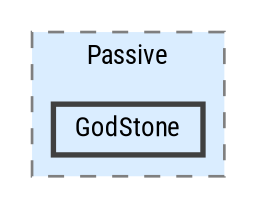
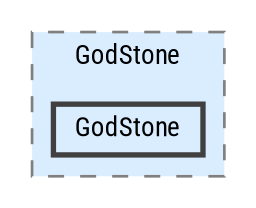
(128, 57) -> (128, 57)
